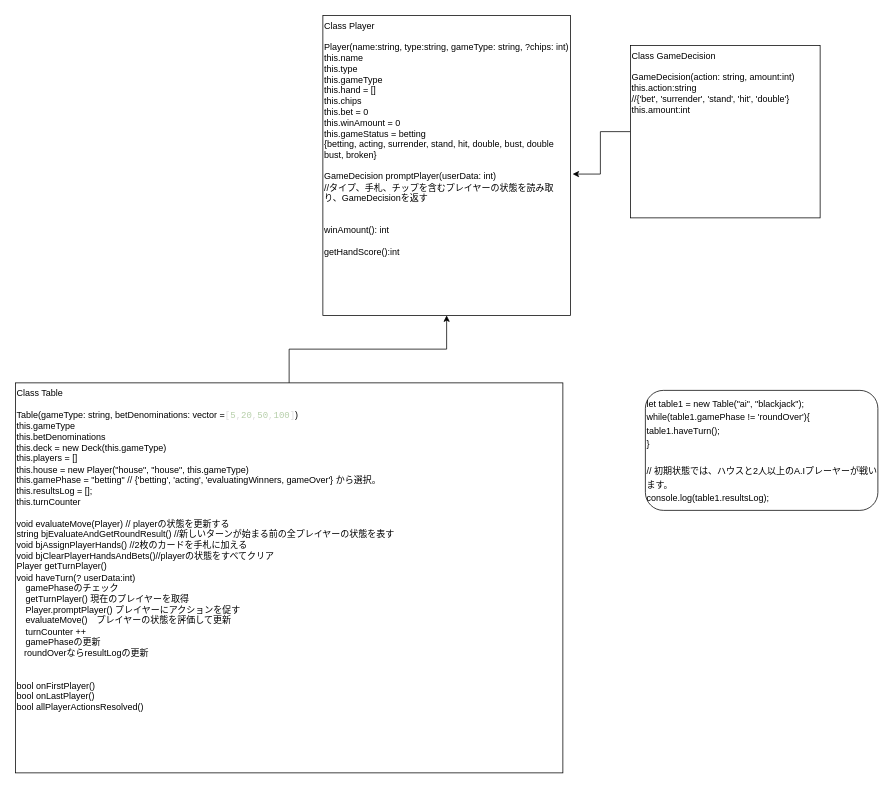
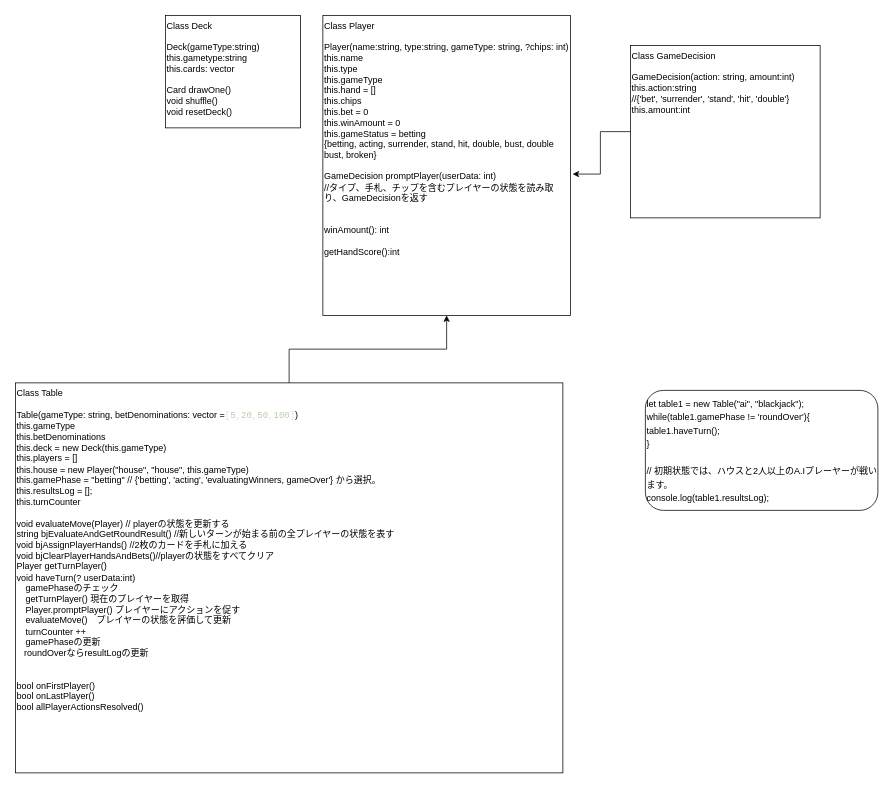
none -> (233, 72)
